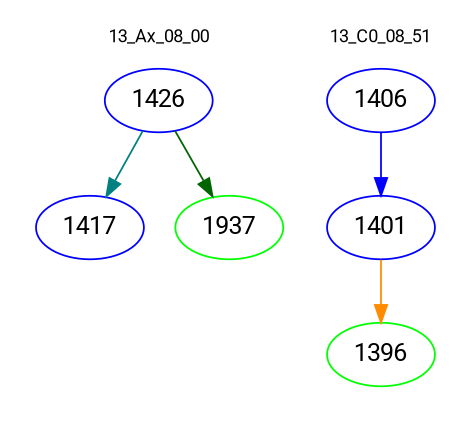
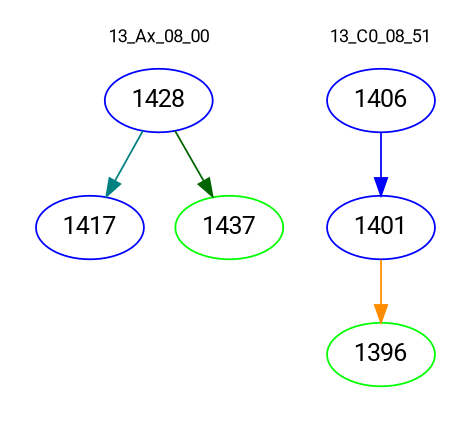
(159, 101) -> (159, 101)
(229, 228) -> (229, 228)
